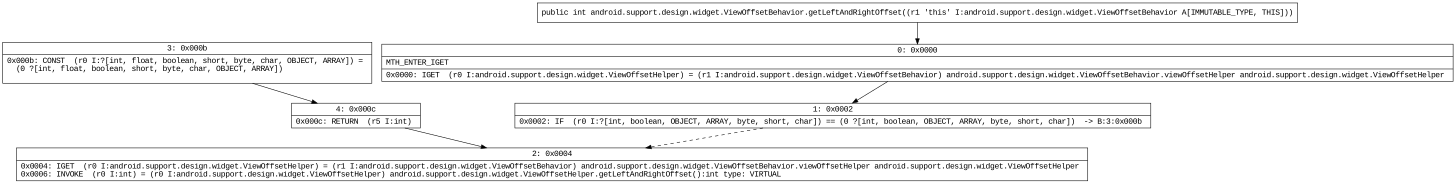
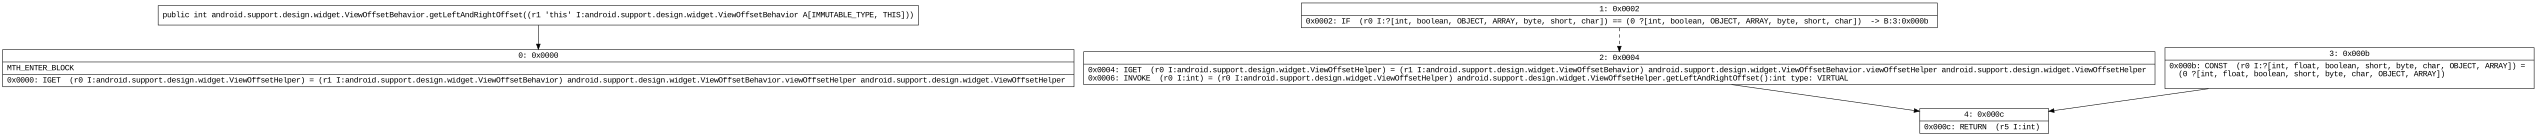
(417, 63) -> (40, 68)
(873, 91) -> none
(443, 137) -> (1823, 98)
